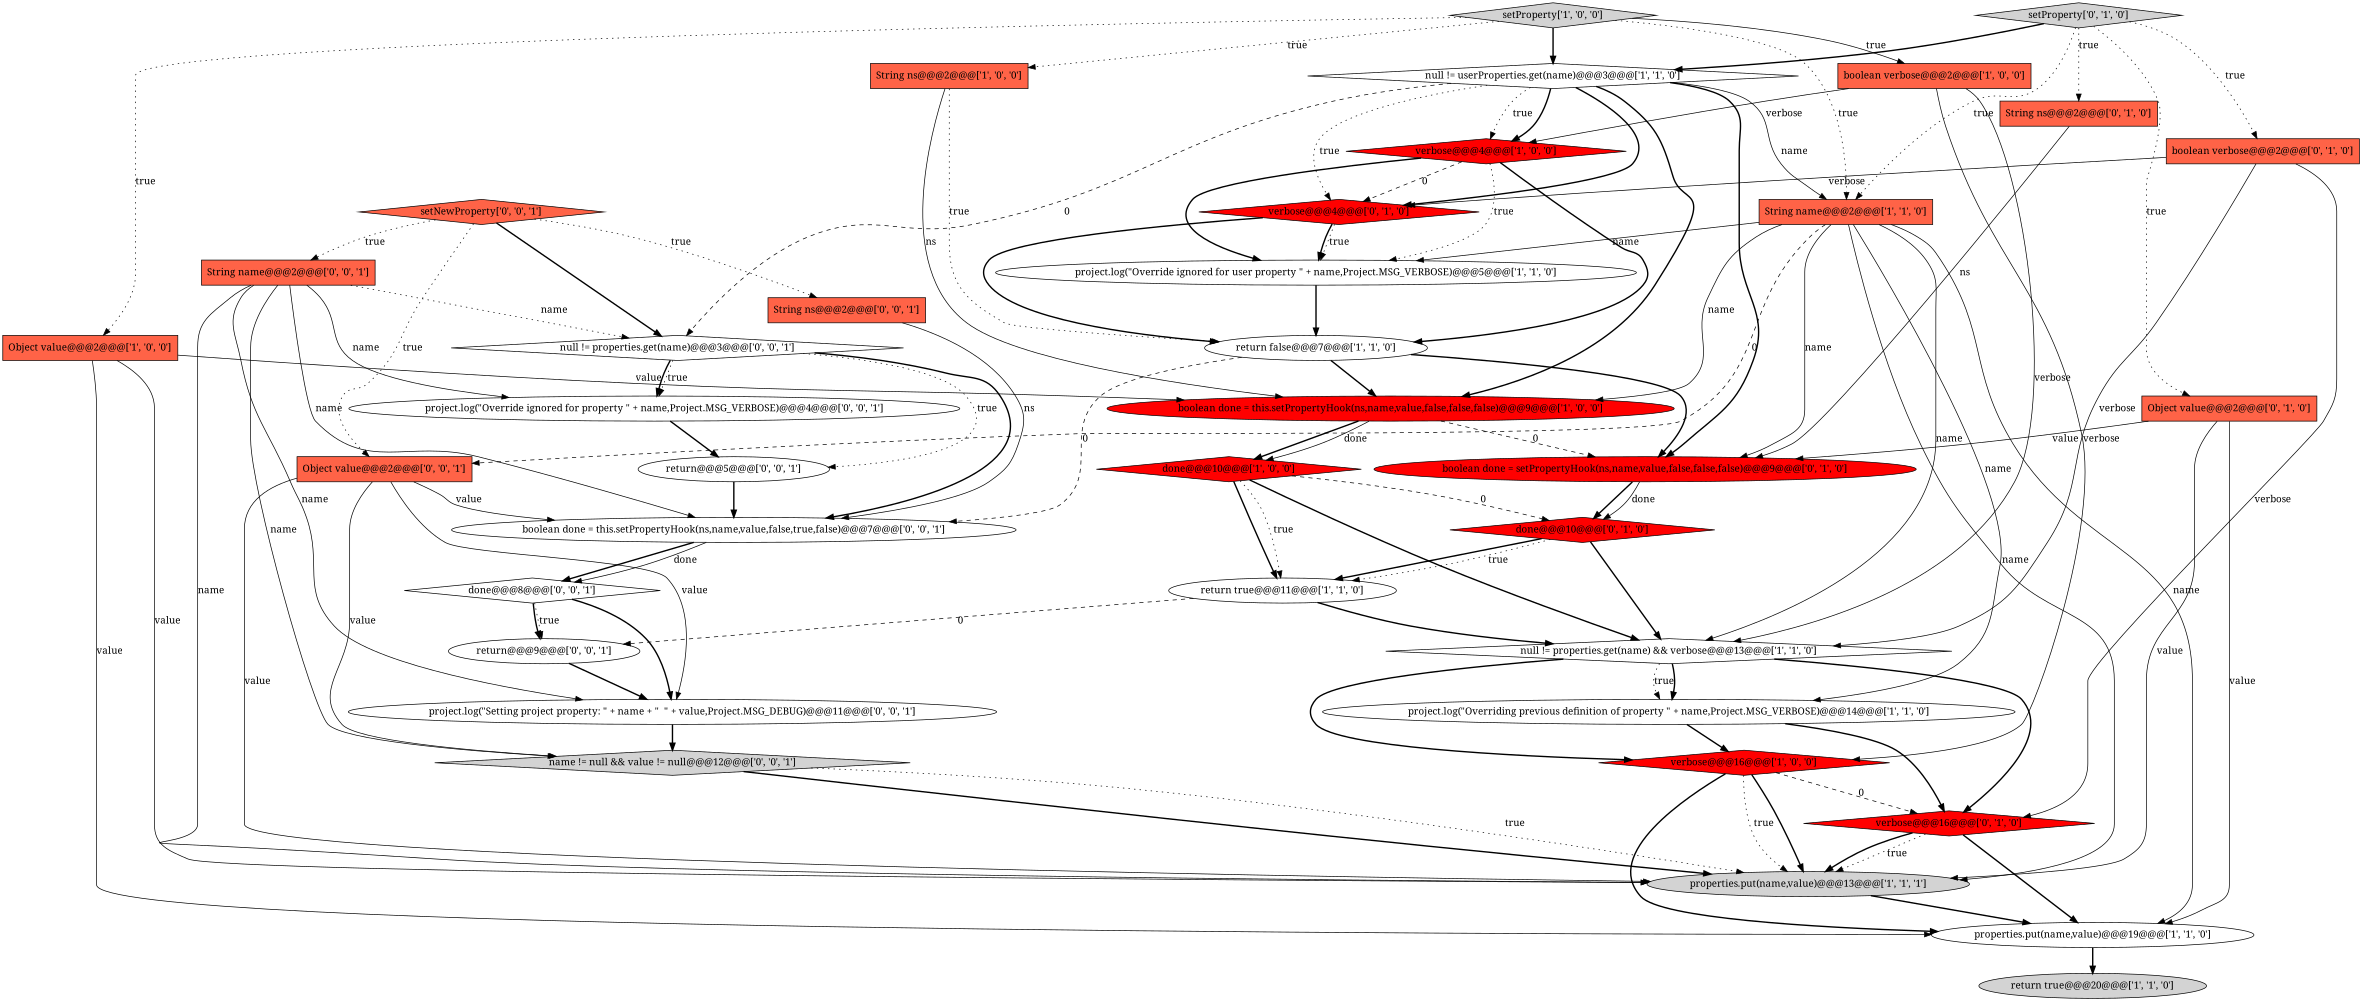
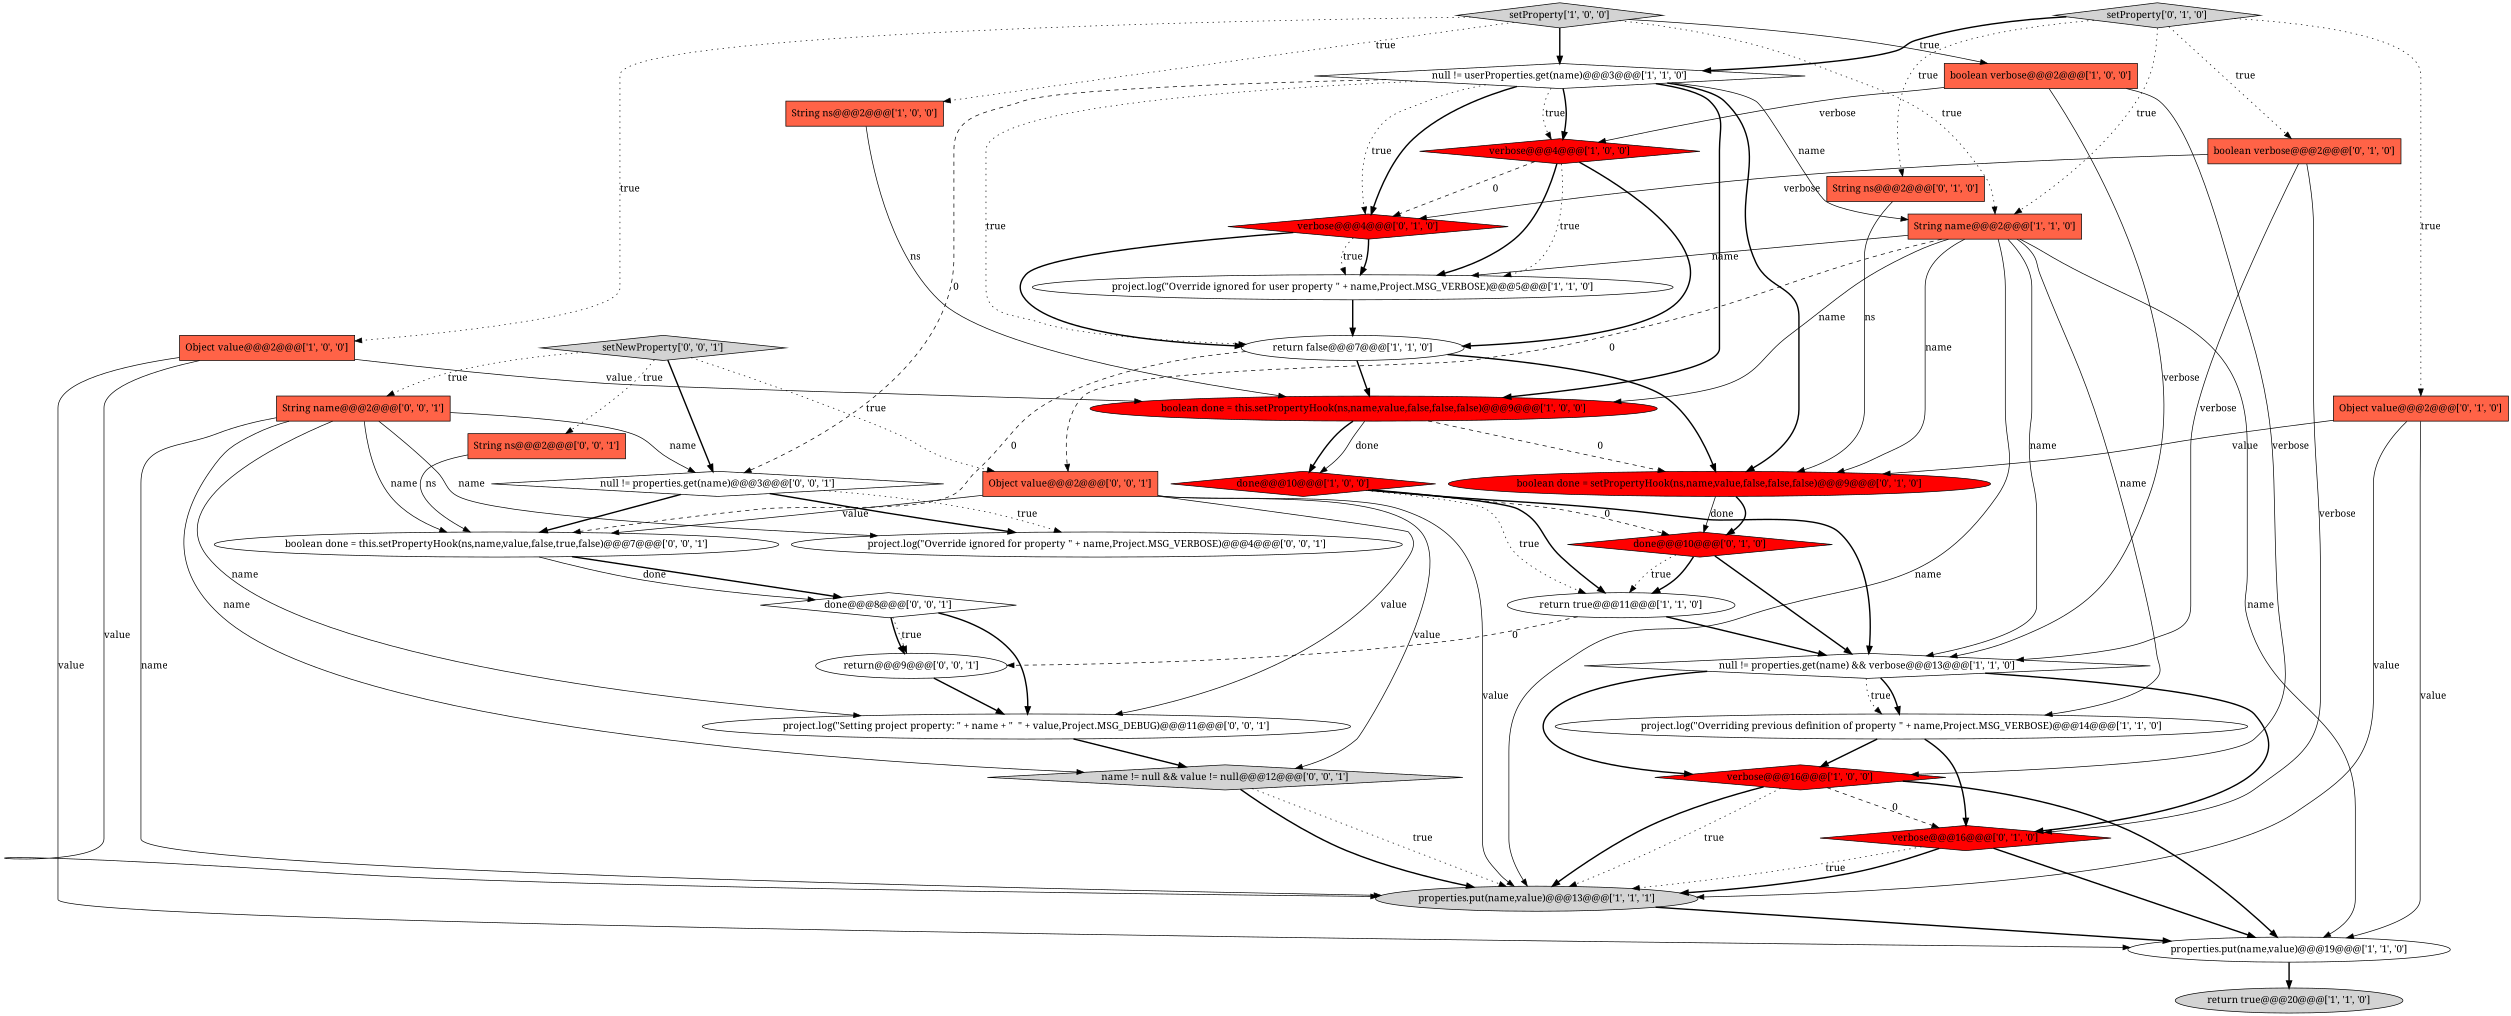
(481, 212) -> (663, 348)
(984, 310) -> (997, 136)
(486, 311) -> (569, 422)
(734, 469) -> none
